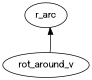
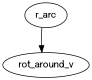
(51, 43) -> (41, 37)
